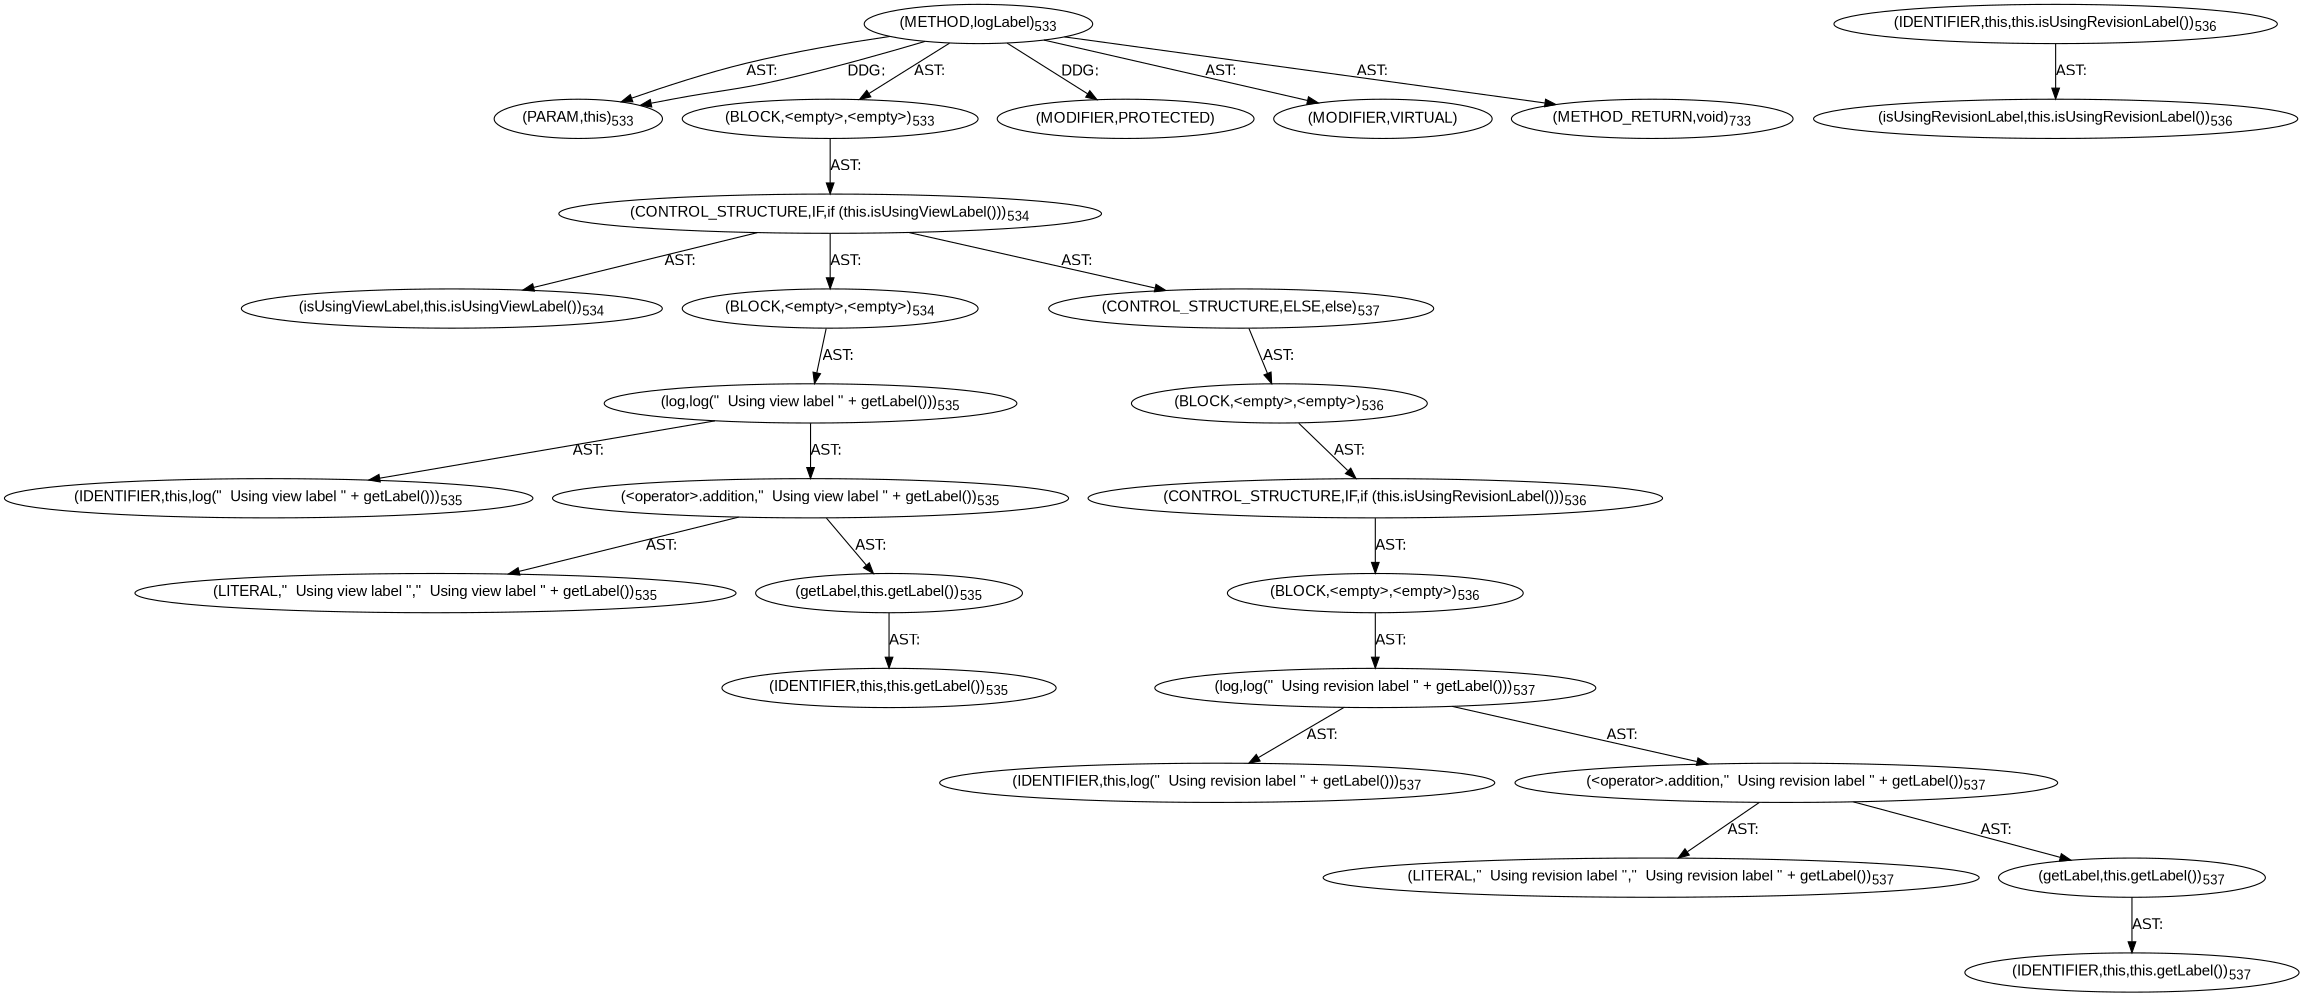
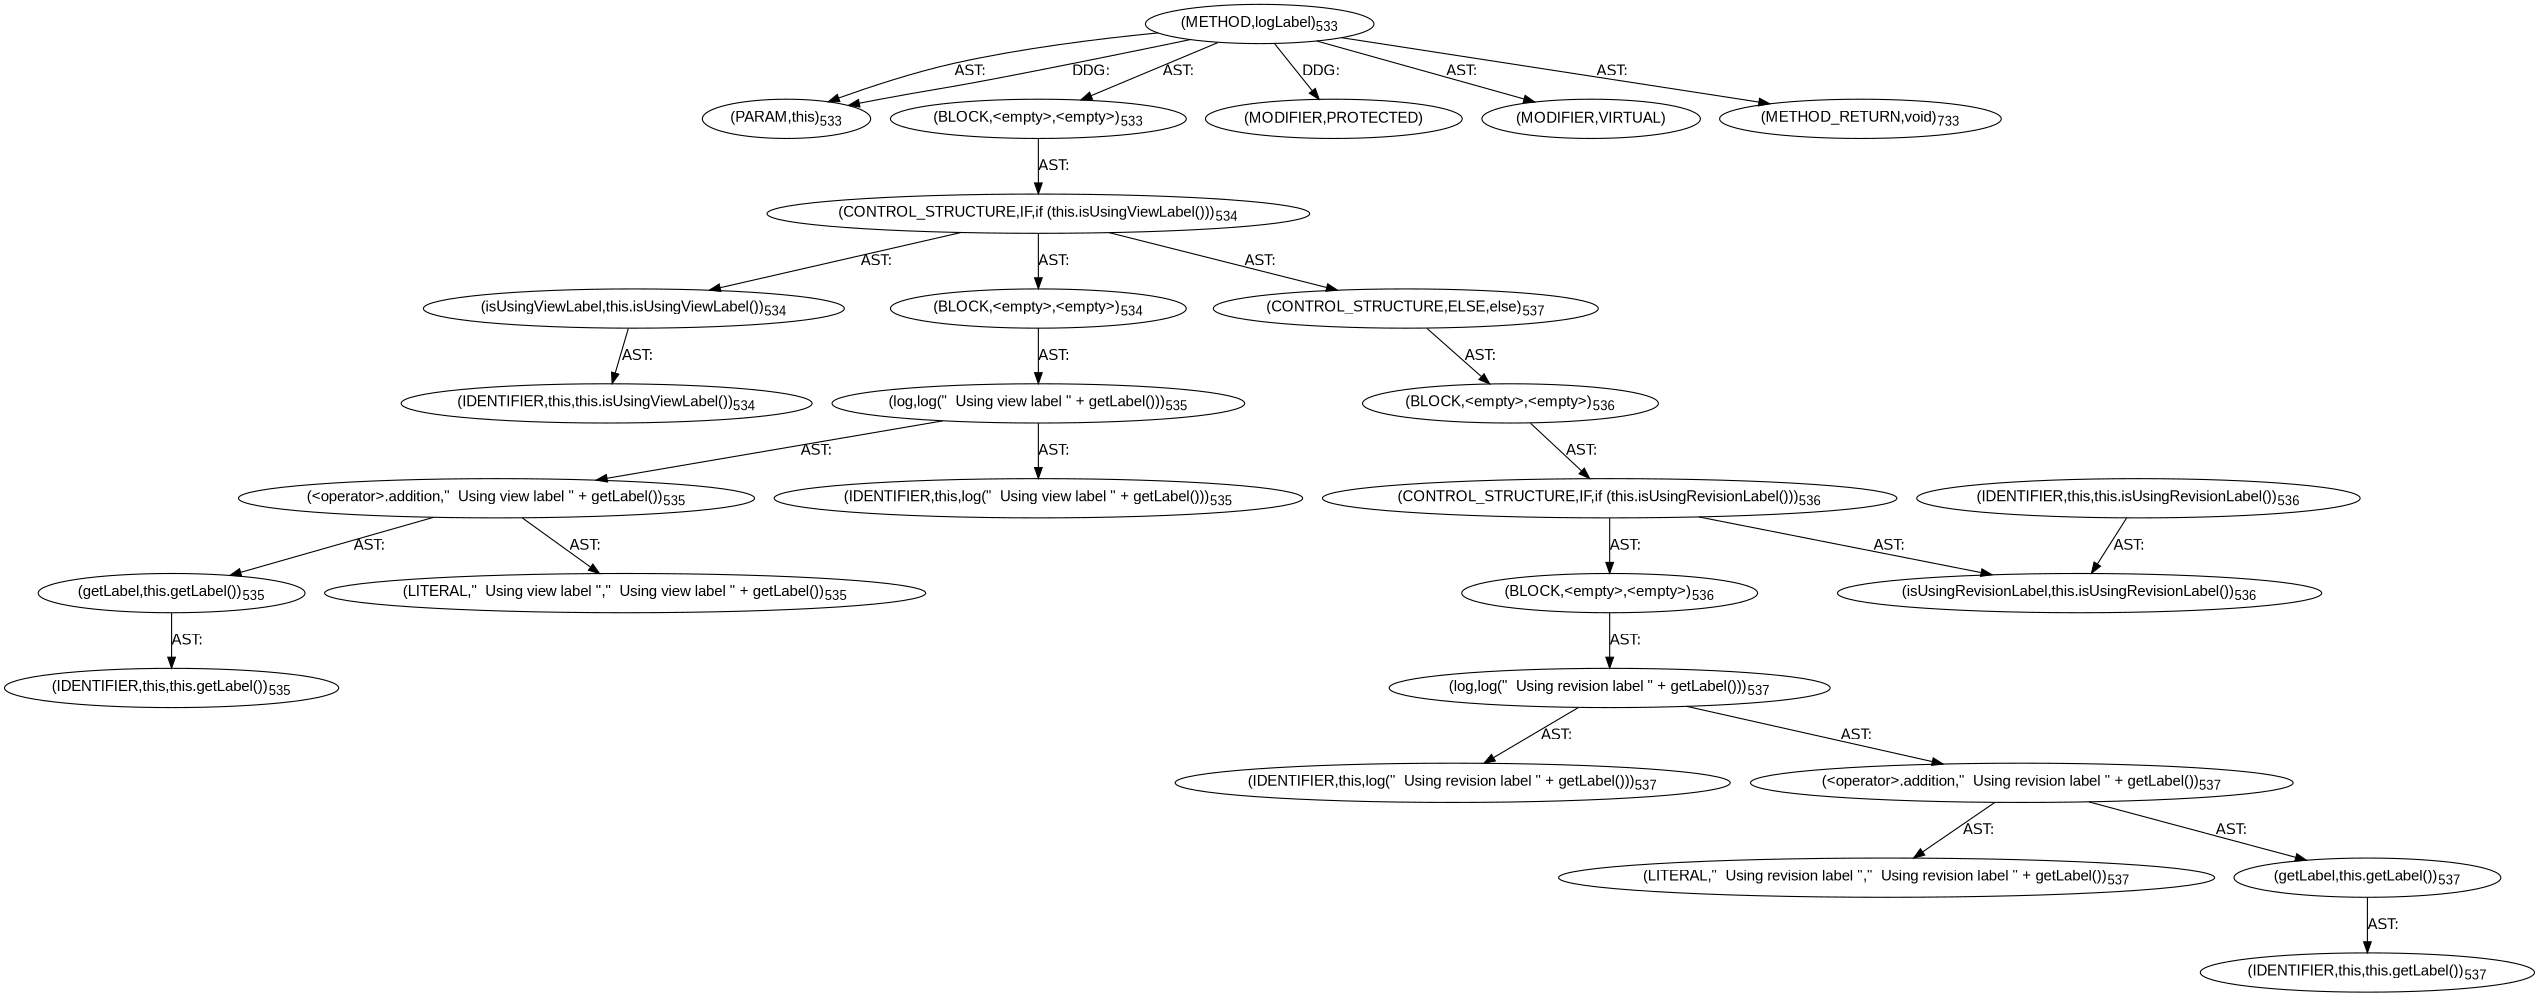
none -> (607, 403)
none -> (1840, 545)
